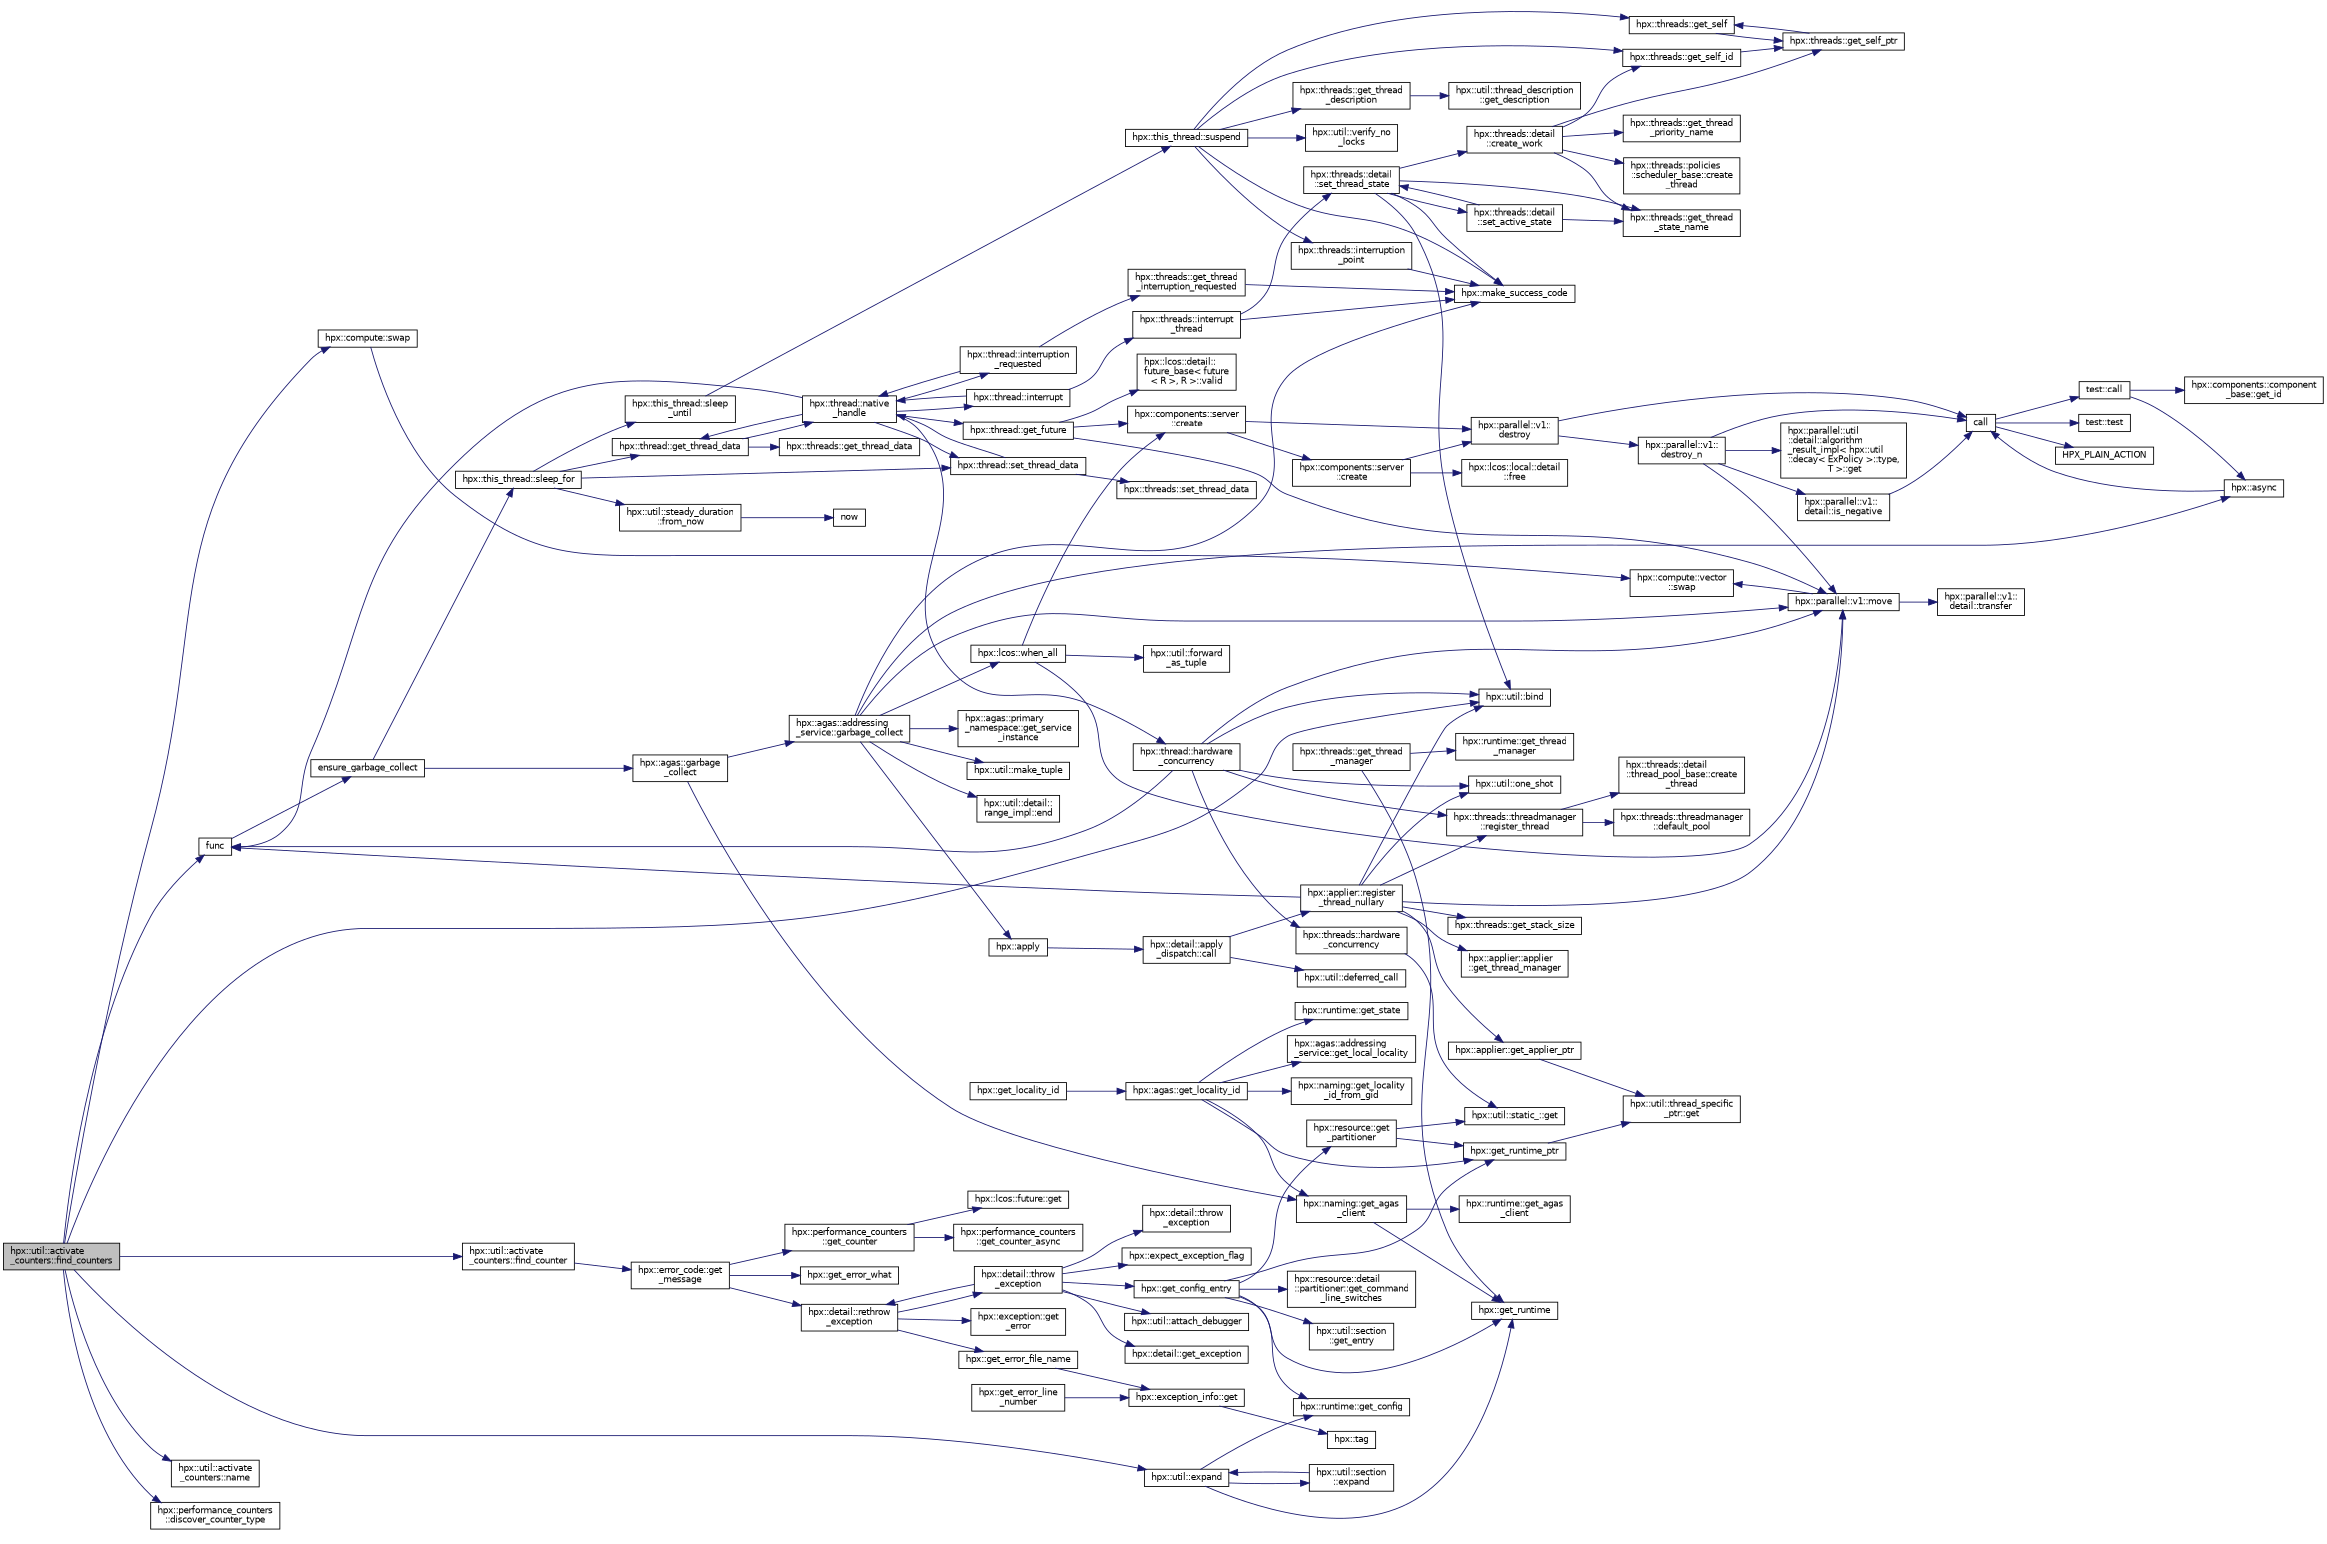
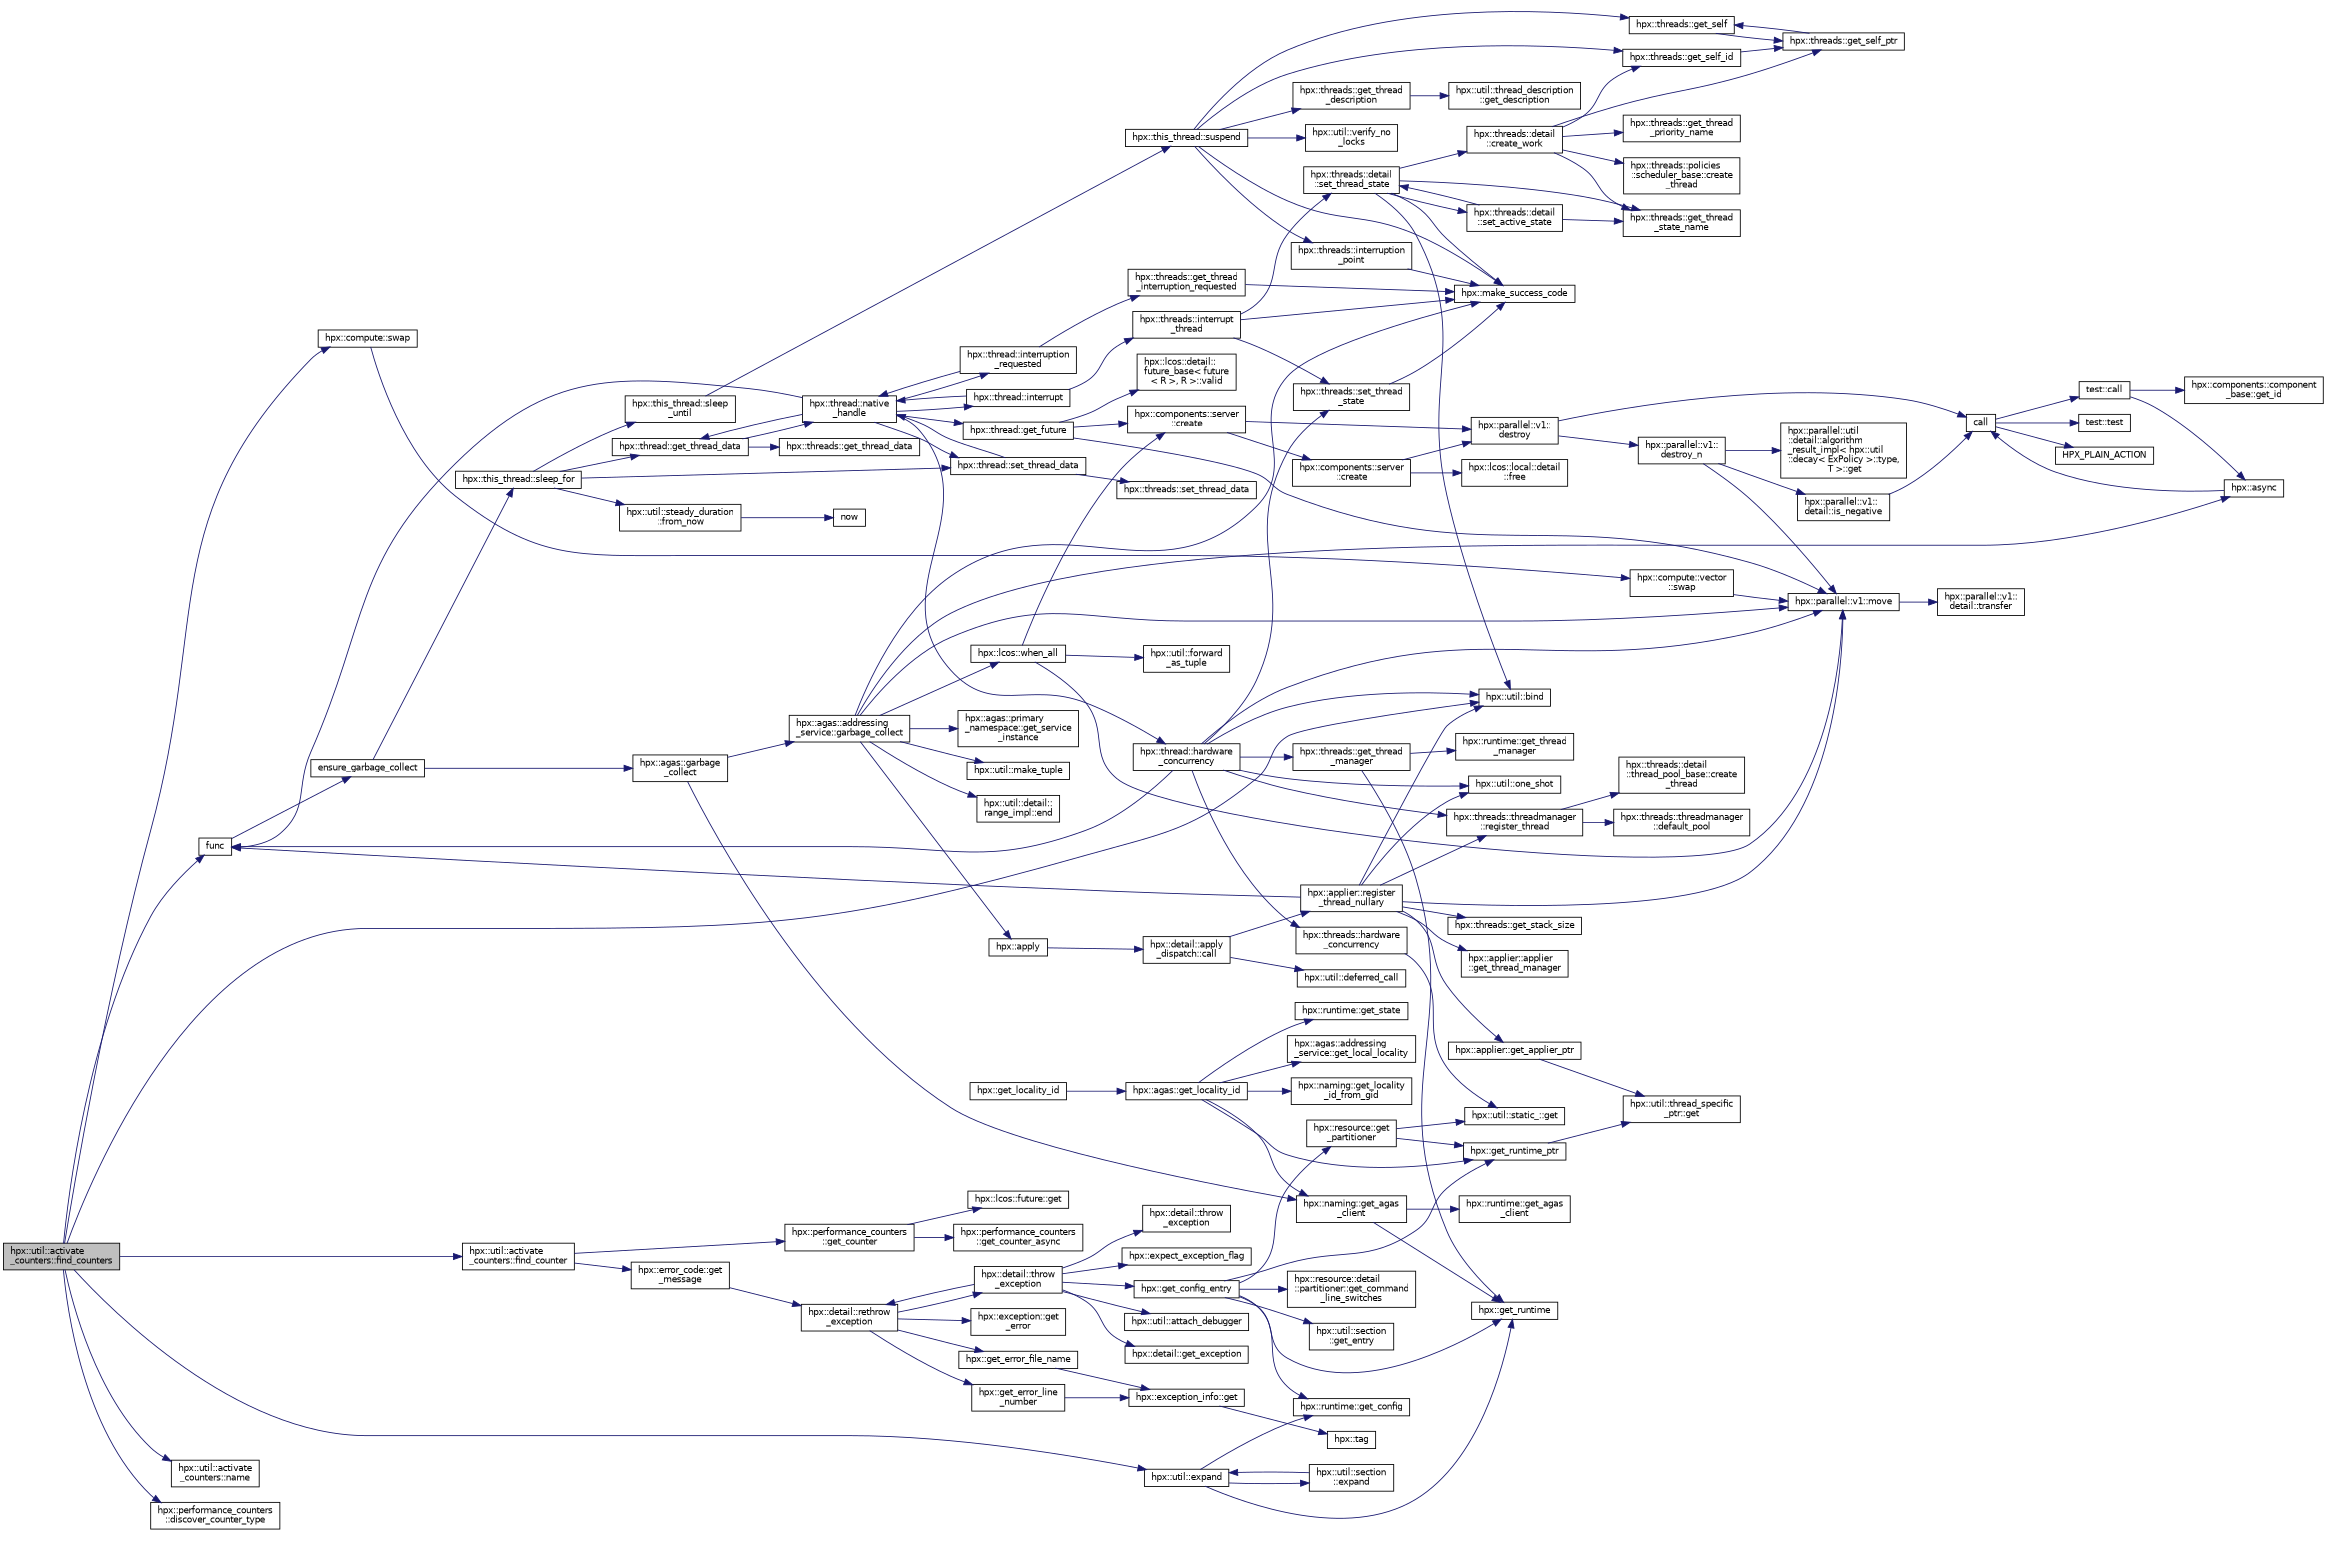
none -> (1352, 397)
(1832, 410) -> none
(1778, 589) -> (1756, 598)
none -> (1262, 757)
(756, 1259) -> (675, 1248)
(849, 1275) -> none
none -> (916, 1359)
